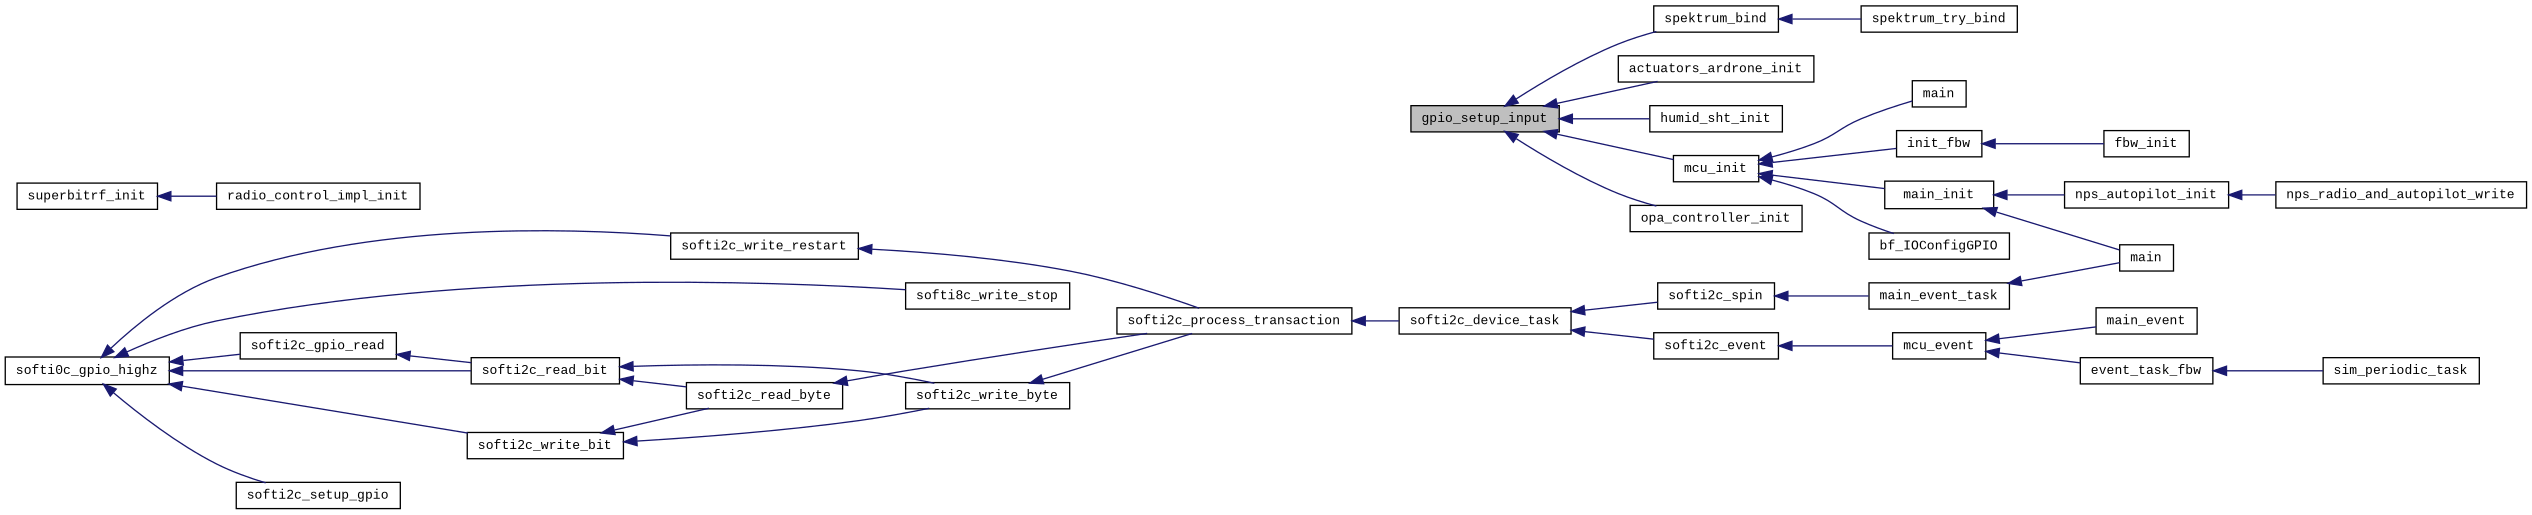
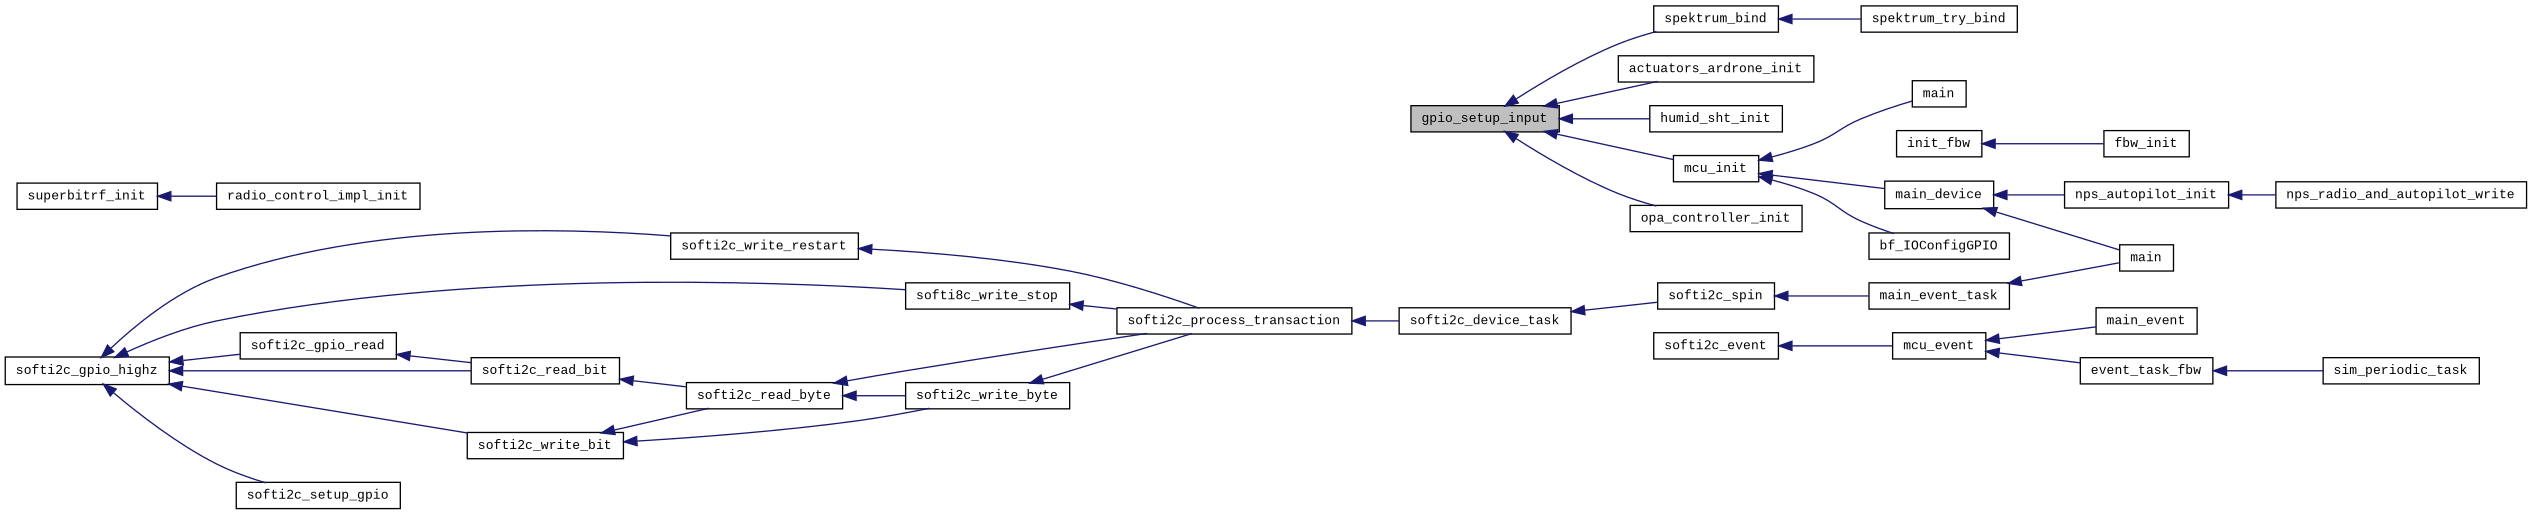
(1834, 155) -> none
(1939, 195) -> (1939, 195)
none -> (1100, 307)
(1619, 335) -> none
(784, 366) -> (881, 396)
(87, 371) -> (87, 371)
